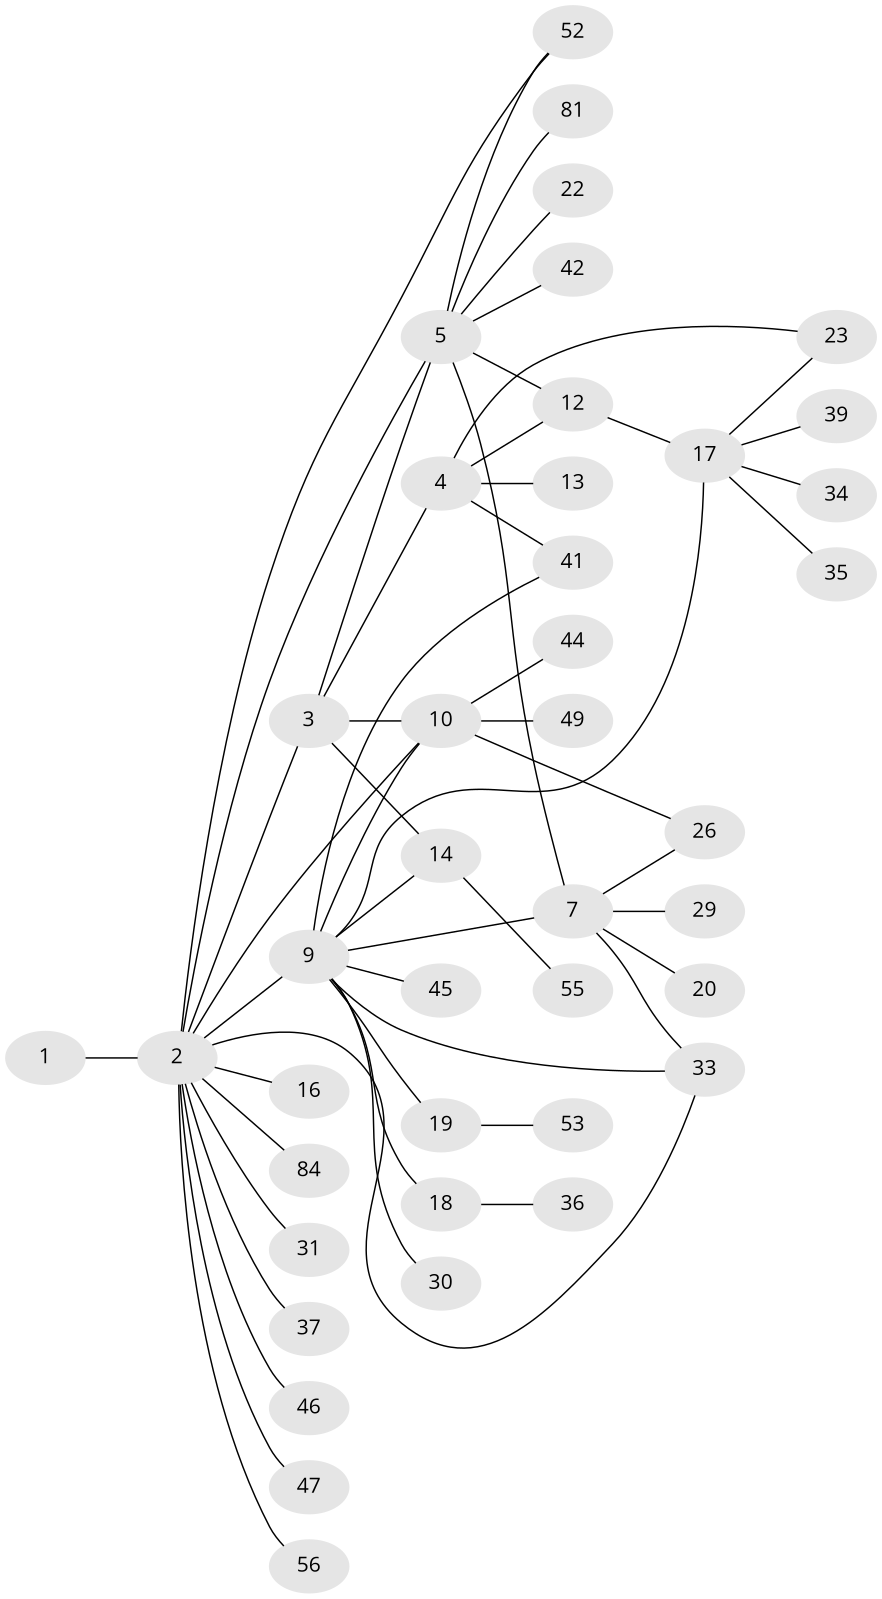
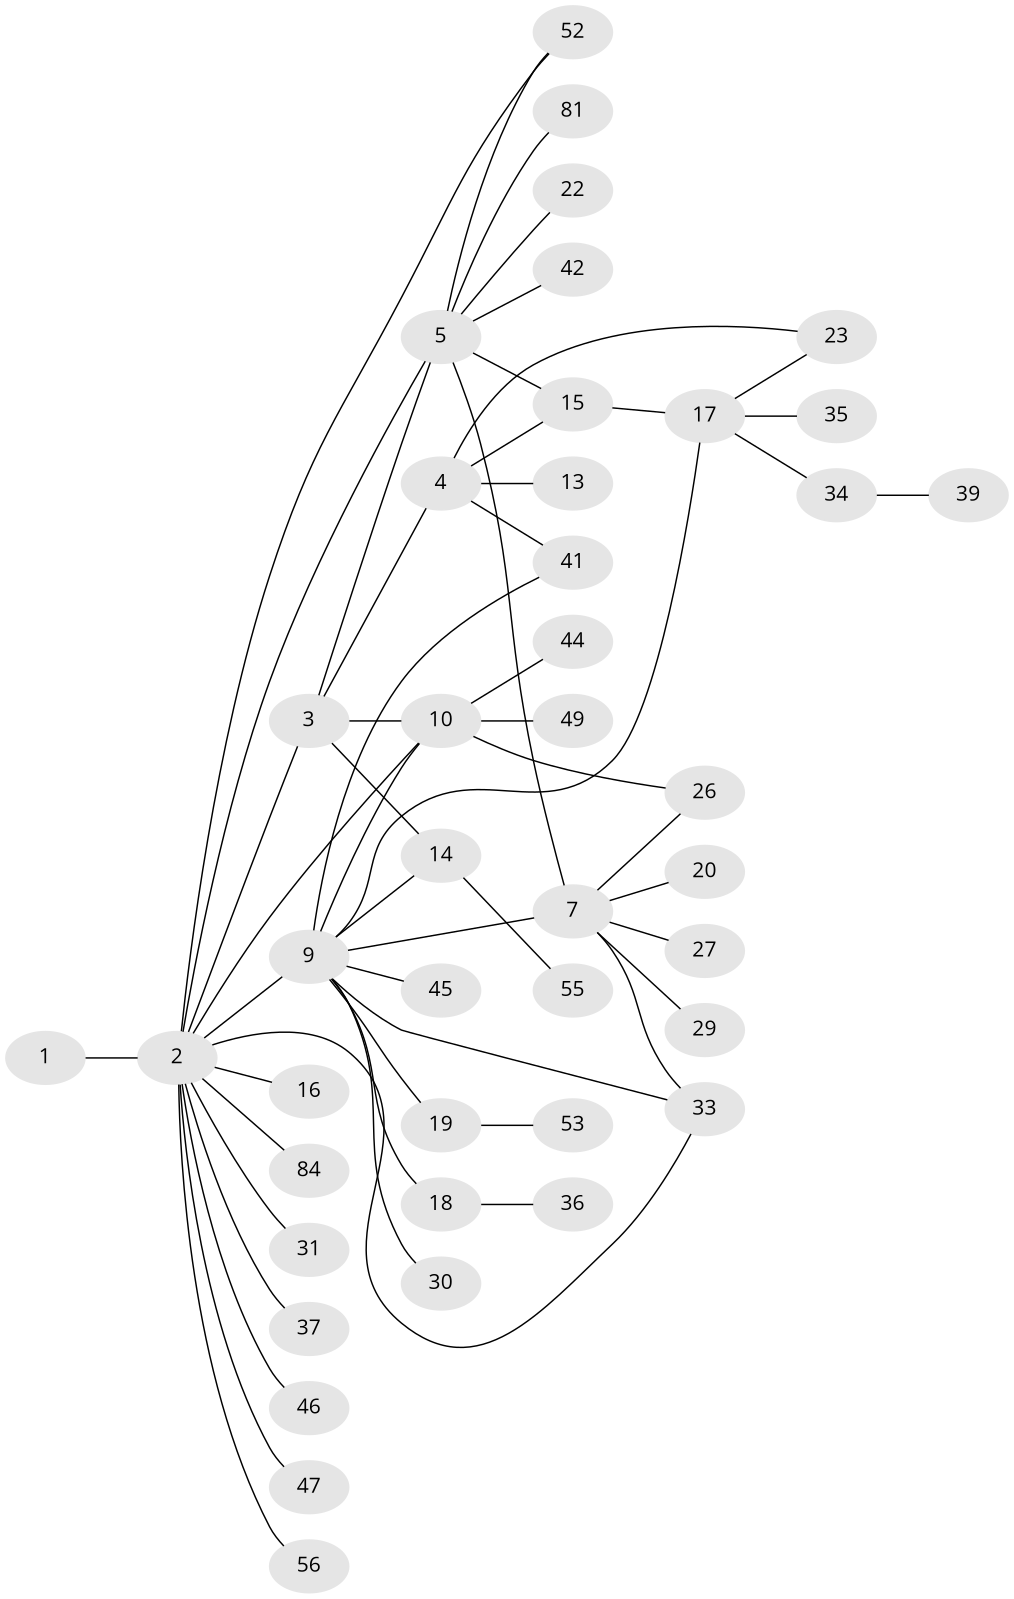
(573, 404) -> (573, 404)
(771, 436) -> (903, 495)
none -> (705, 951)
